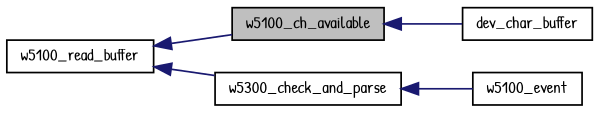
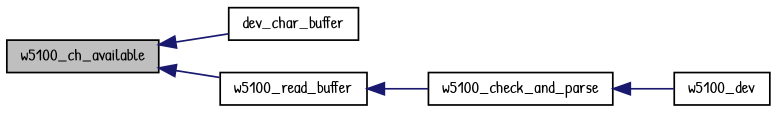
(202, 39) -> (198, 74)
(308, 89) -> (521, 89)
(527, 89) -> (722, 89)
